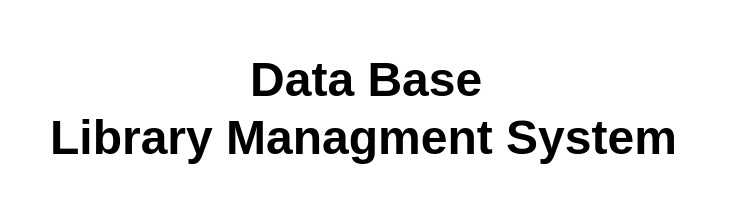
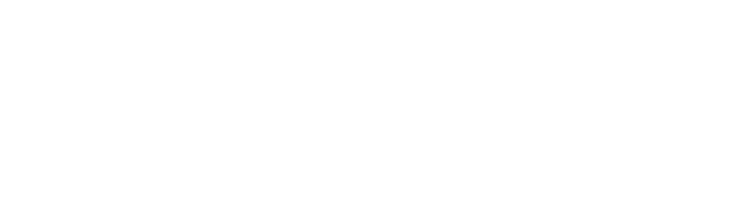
(371, 111) -> none
